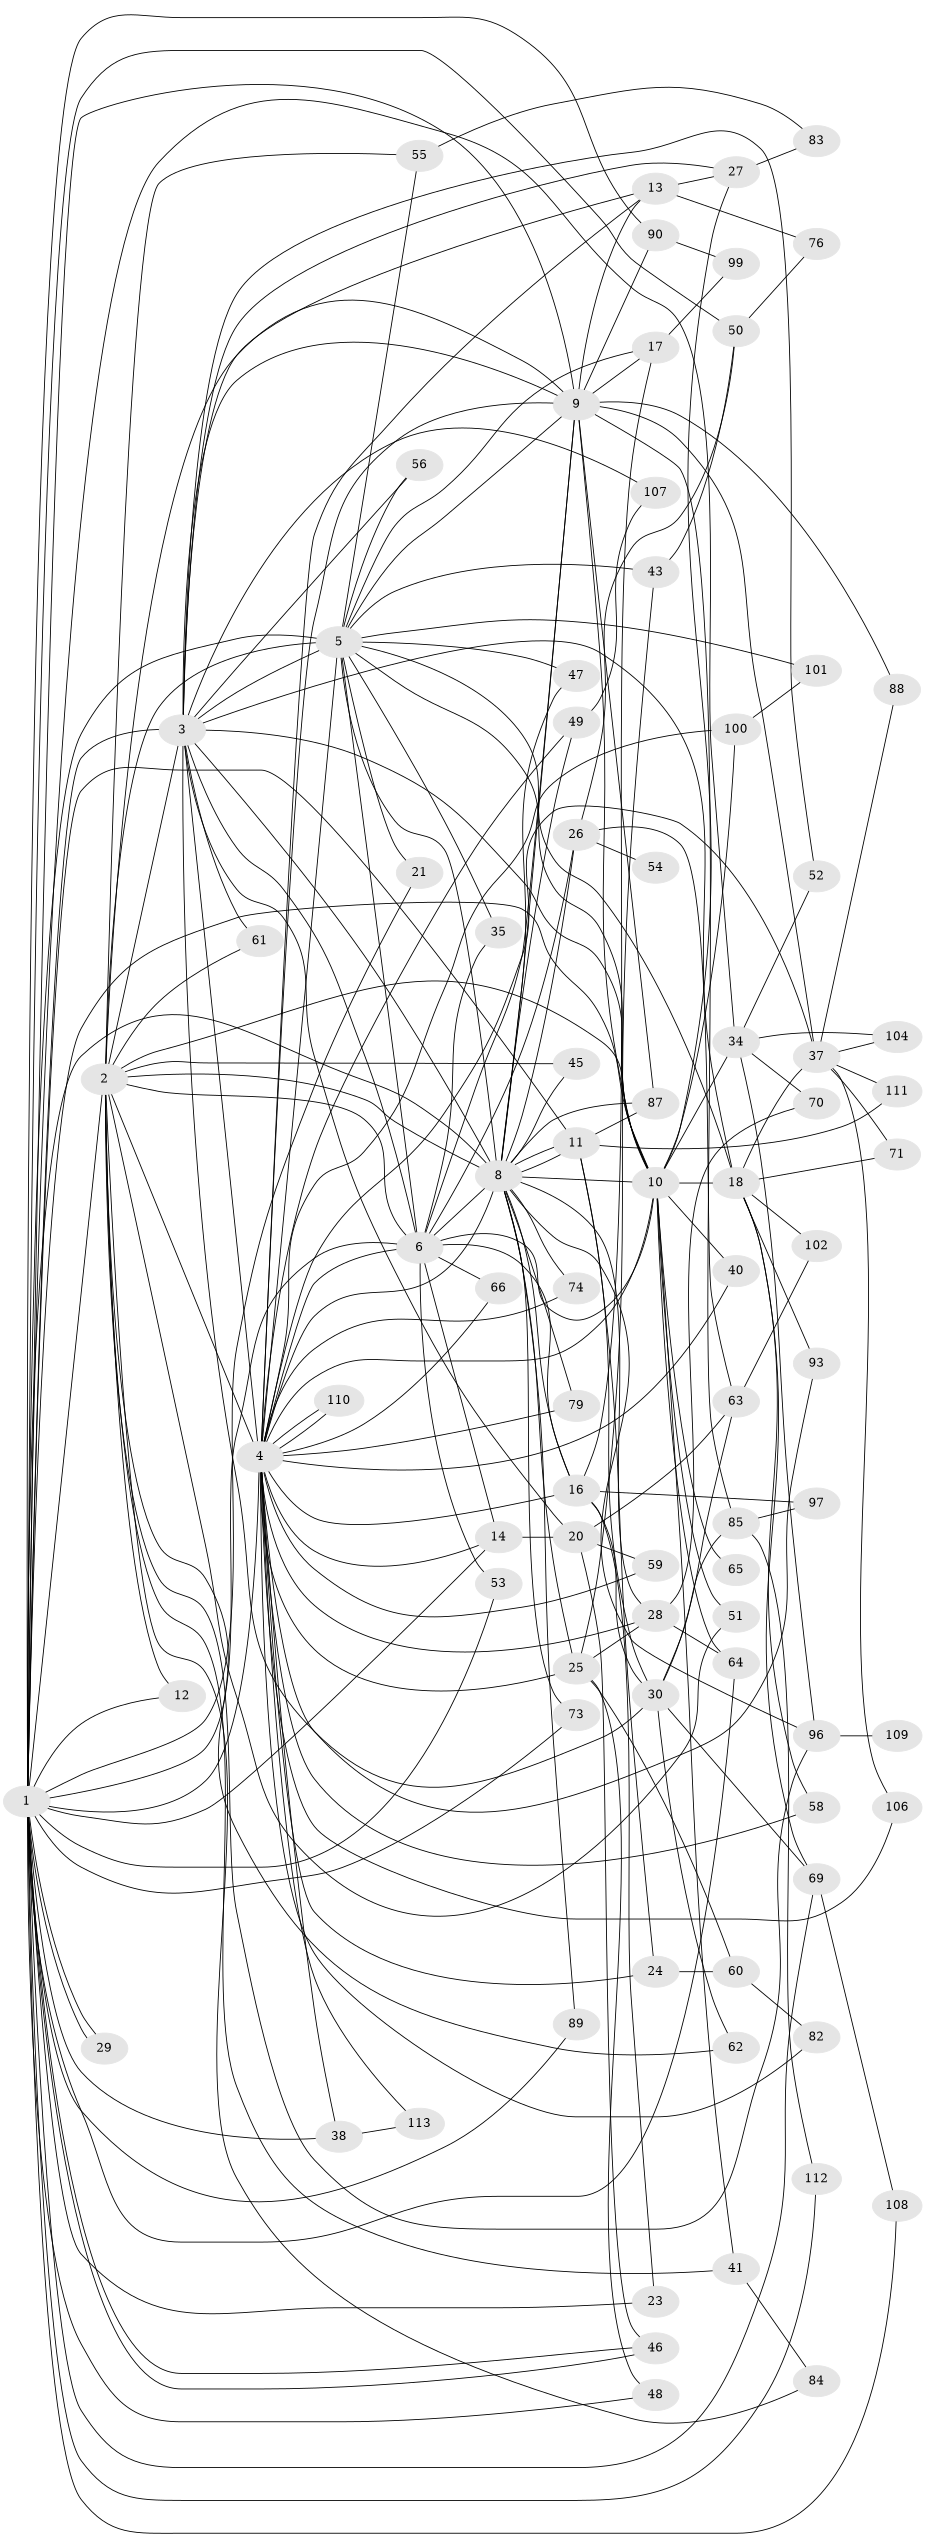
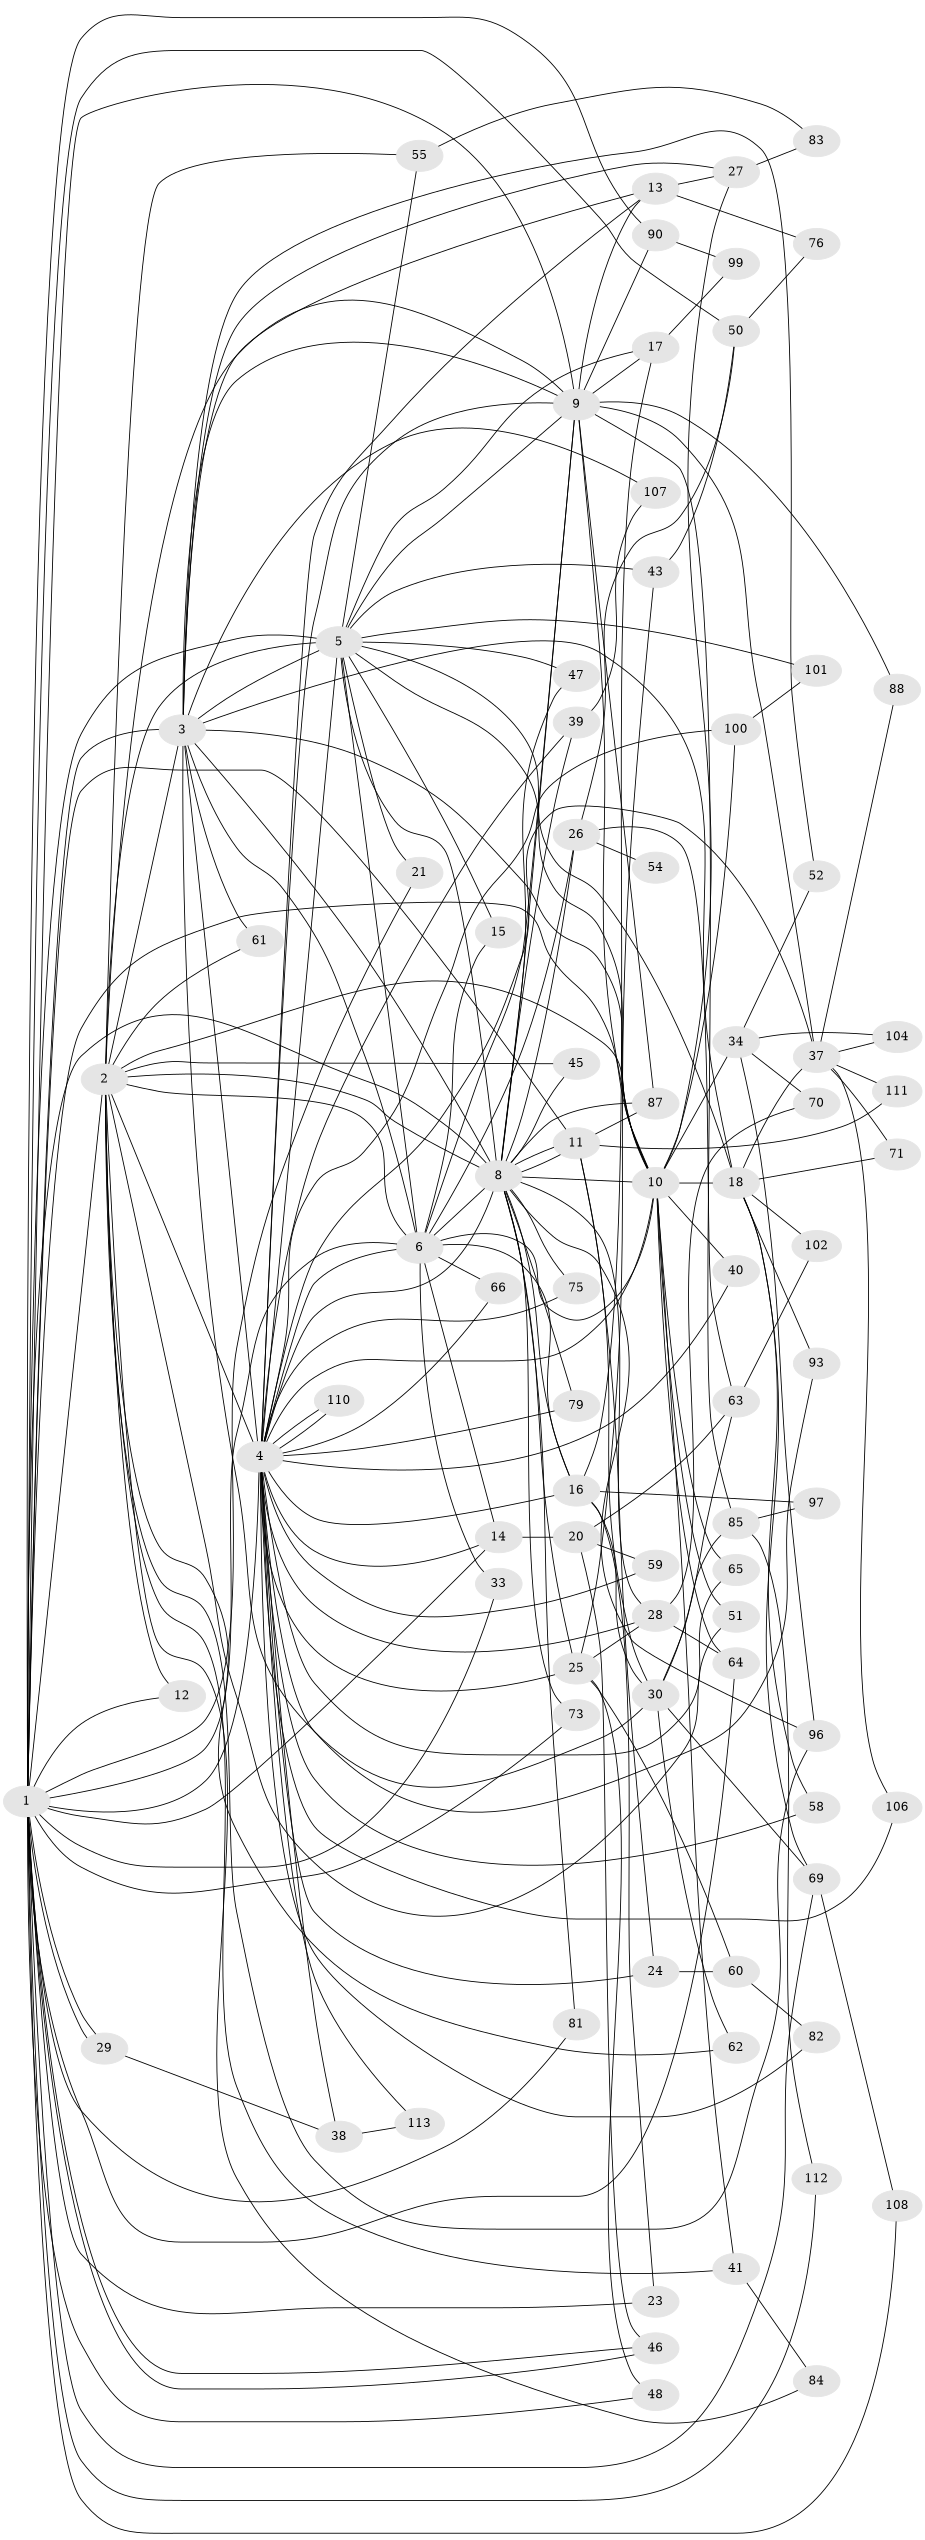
(112, 310) -> none
(420, 465) -> none
(577, 723) -> (577, 723)
(499, 932) -> (499, 932)
(340, 1143) -> none
(577, 1288) -> (577, 1288)
(499, 1584) -> (499, 1584)
(897, 1736) -> none
none -> (456, 1754)
(577, 2024) -> (577, 2024)
(78, 2067) -> (227, 2095)
